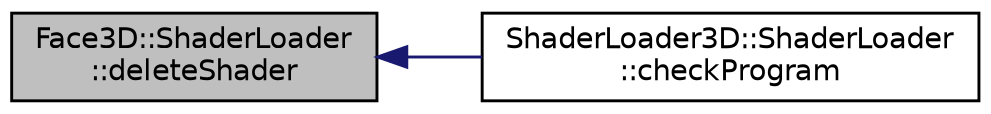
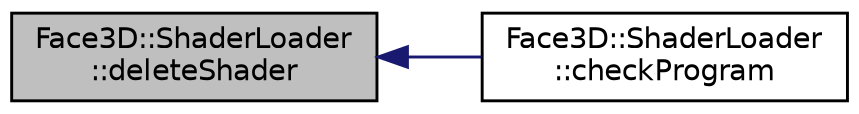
(731, 57) -> (665, 57)
